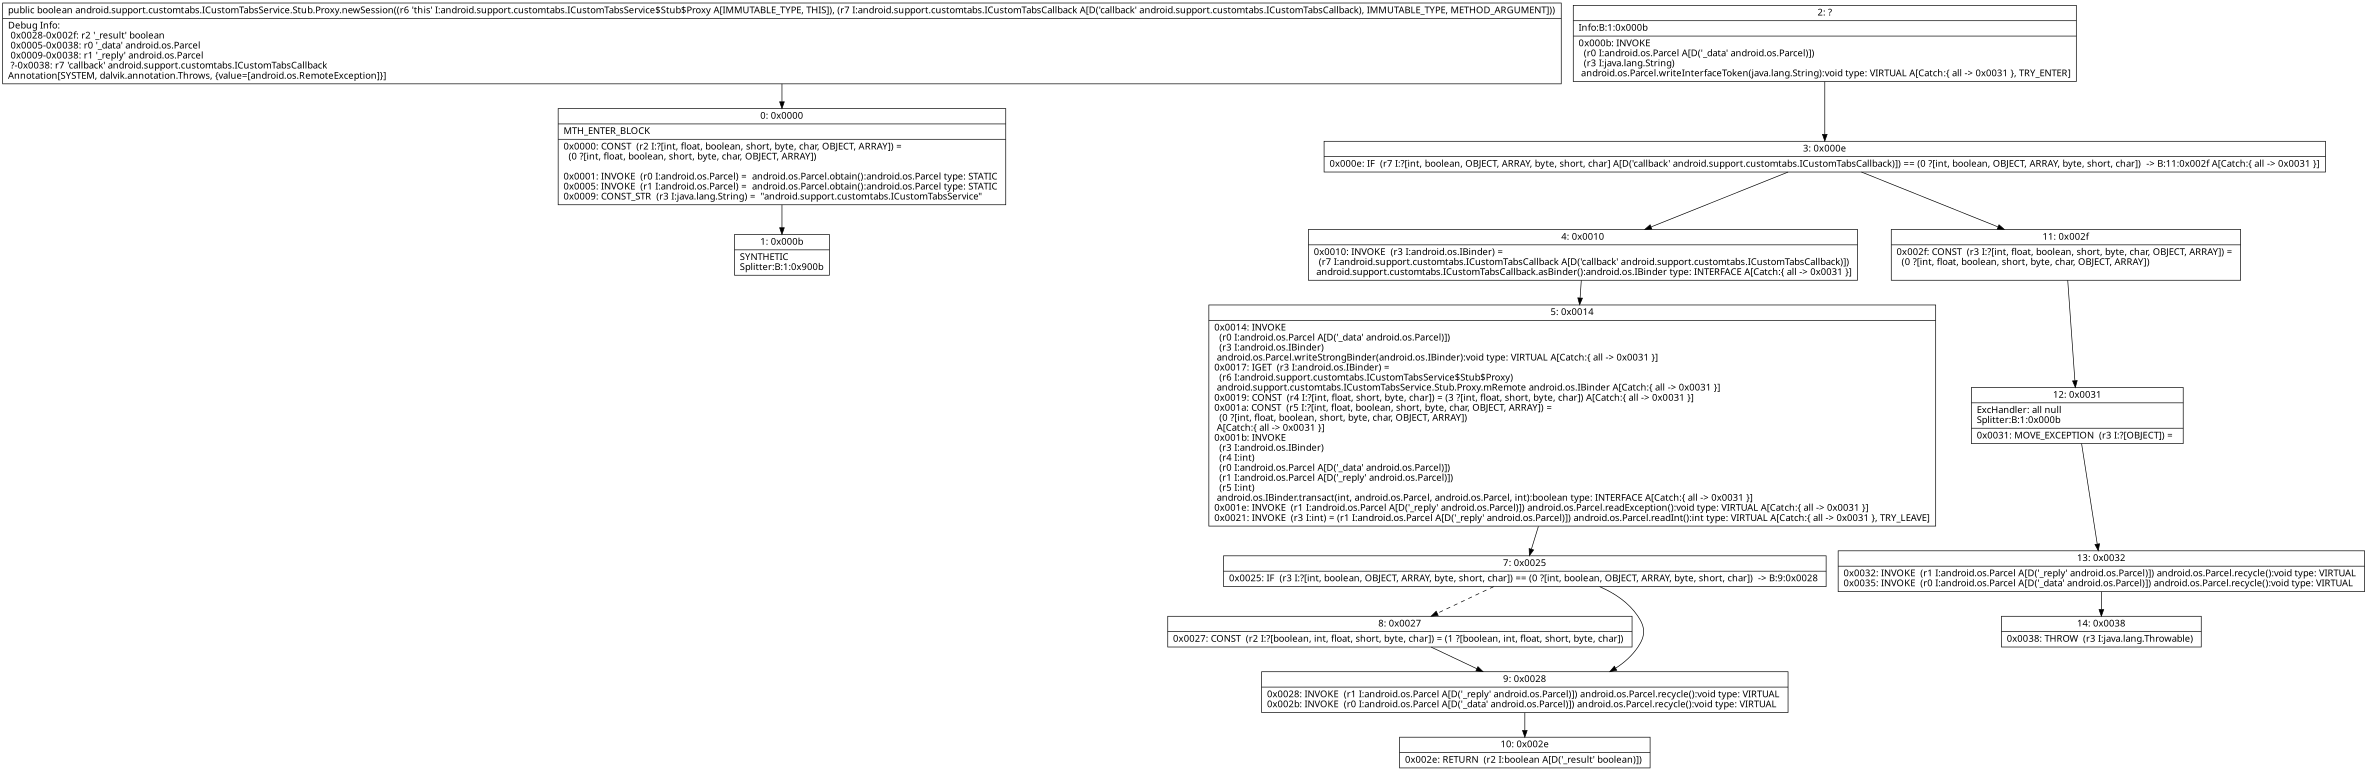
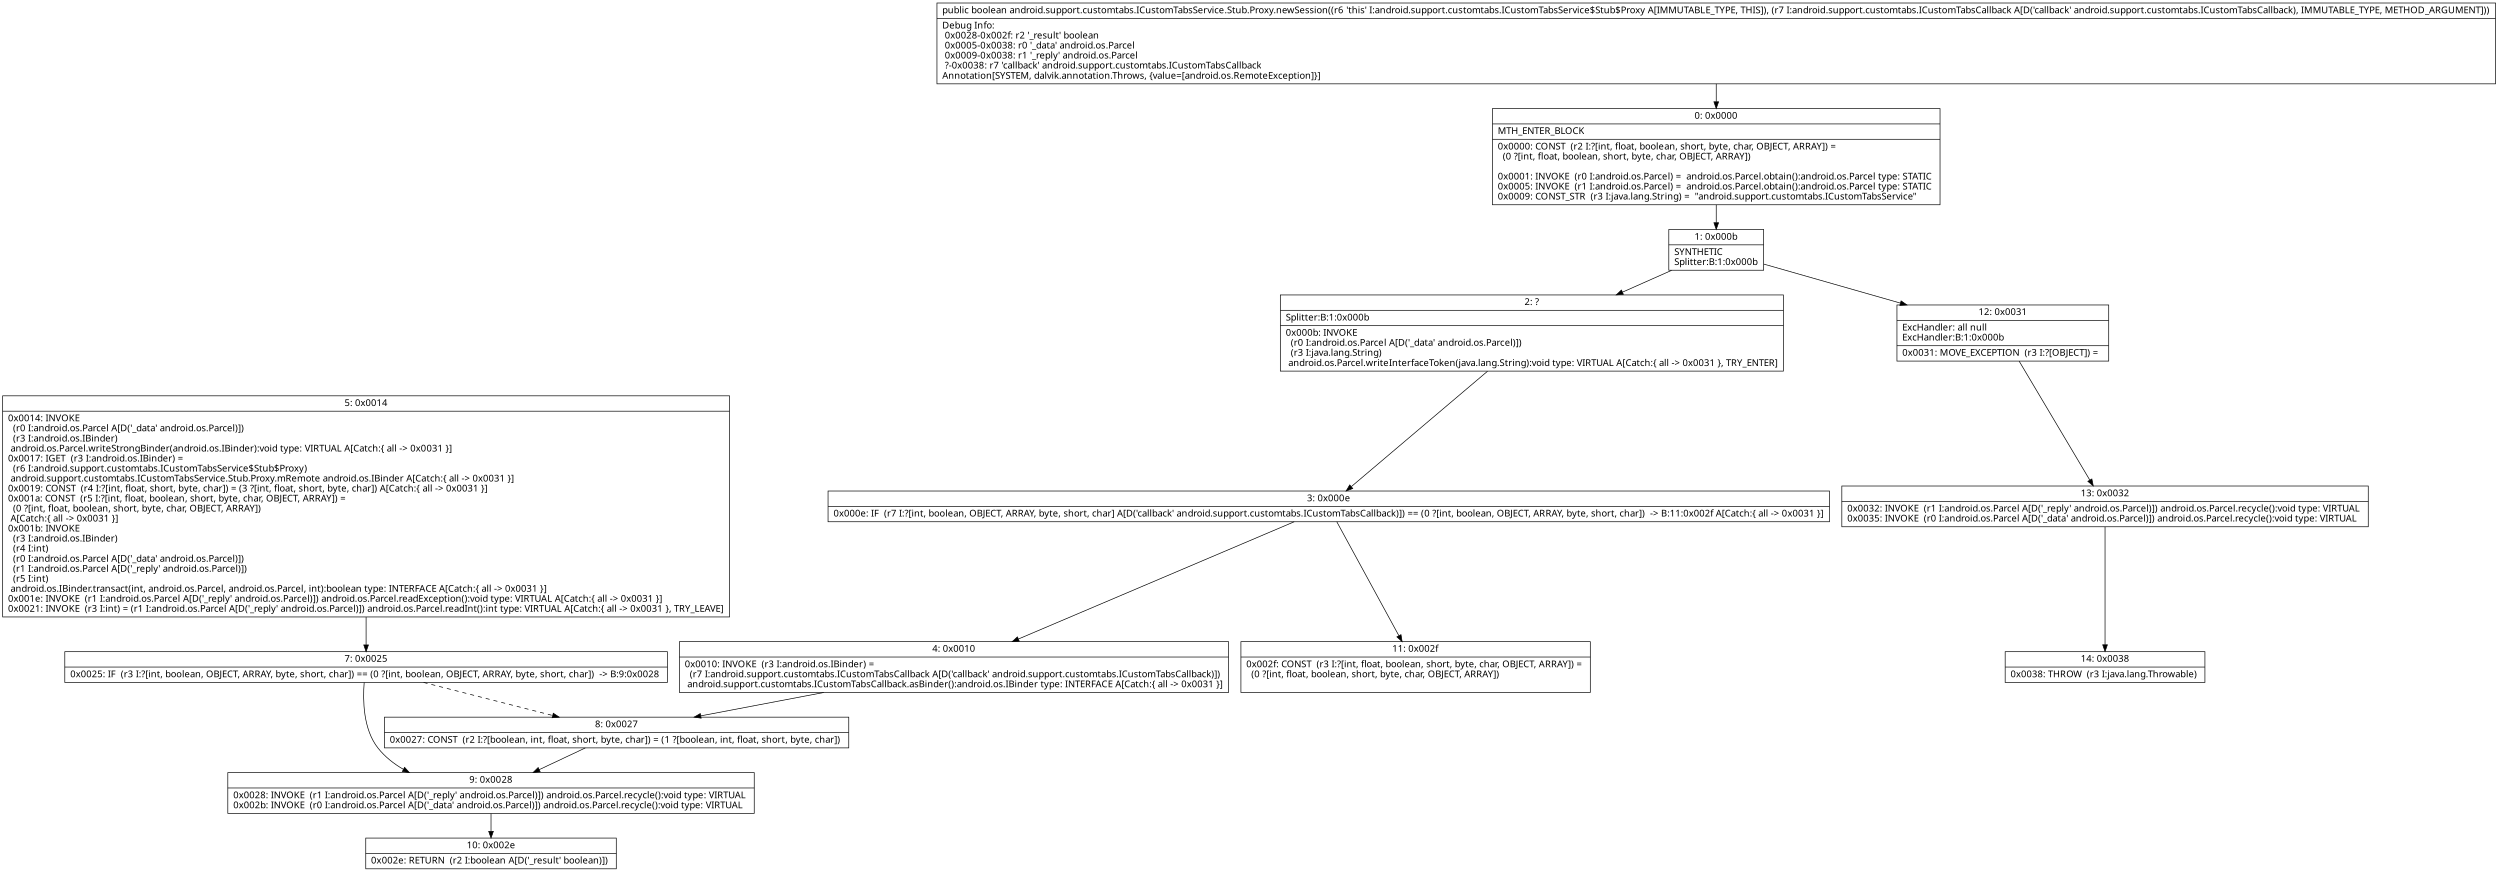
(1613, 28) -> (1328, 318)
(782, 267) -> (1716, 262)
none -> (1647, 281)
(1581, 289) -> (762, 704)
(2071, 330) -> (1832, 284)
(2019, 420) -> (1953, 338)
